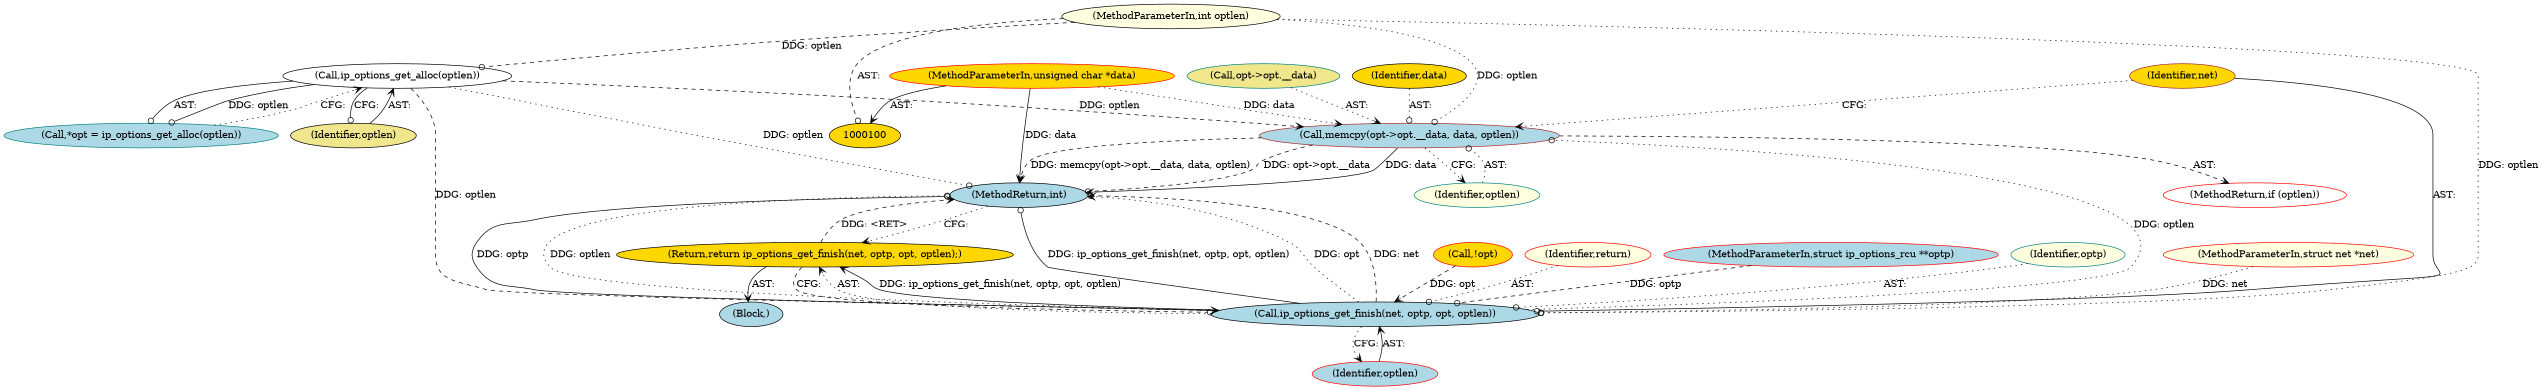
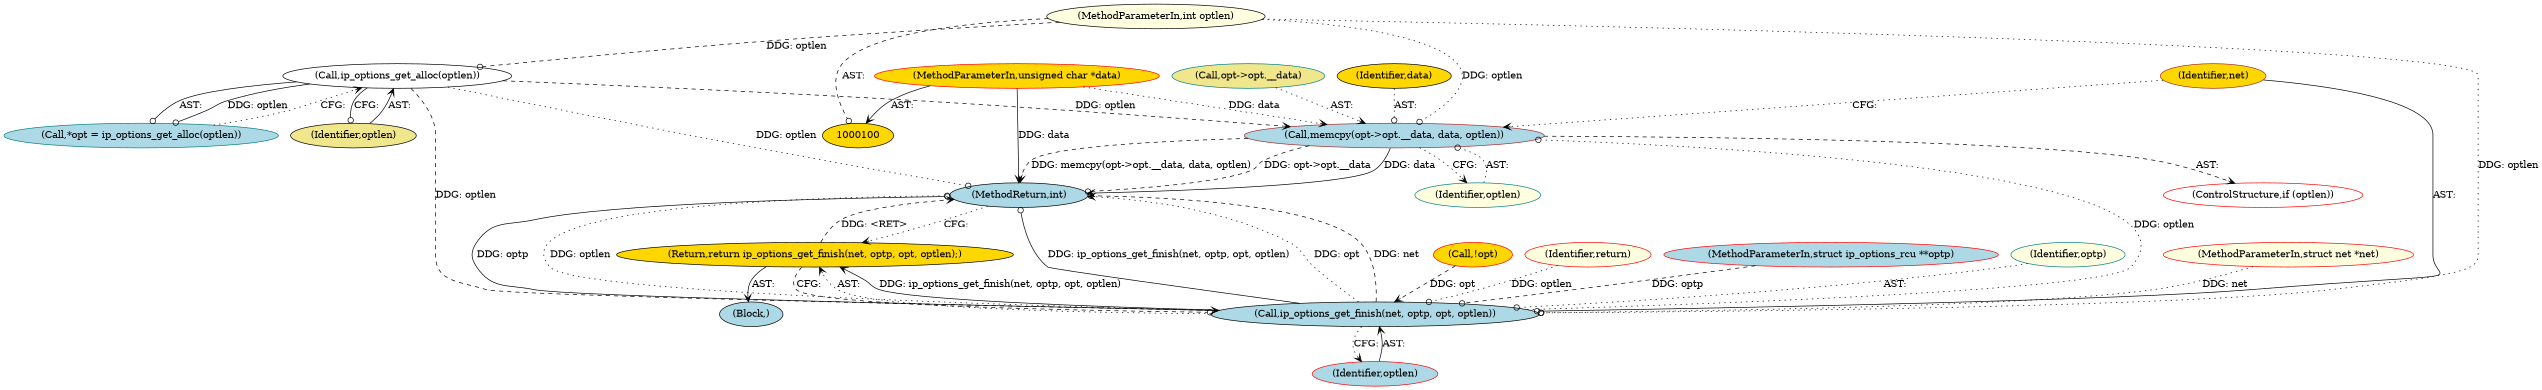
(2255, 195) -> (2263, 195)
(1524, 285) -> (1541, 285)
